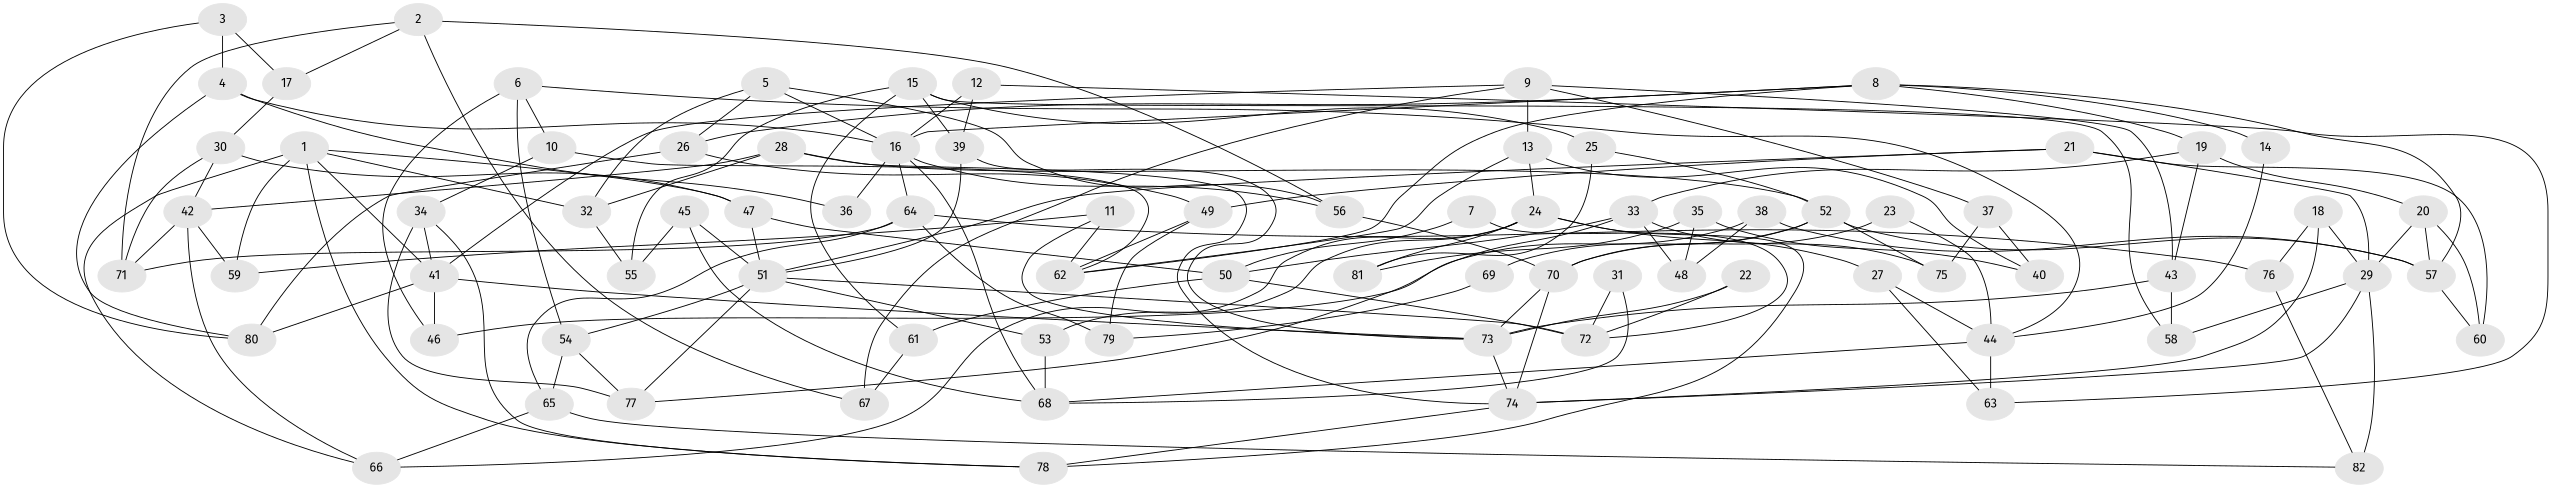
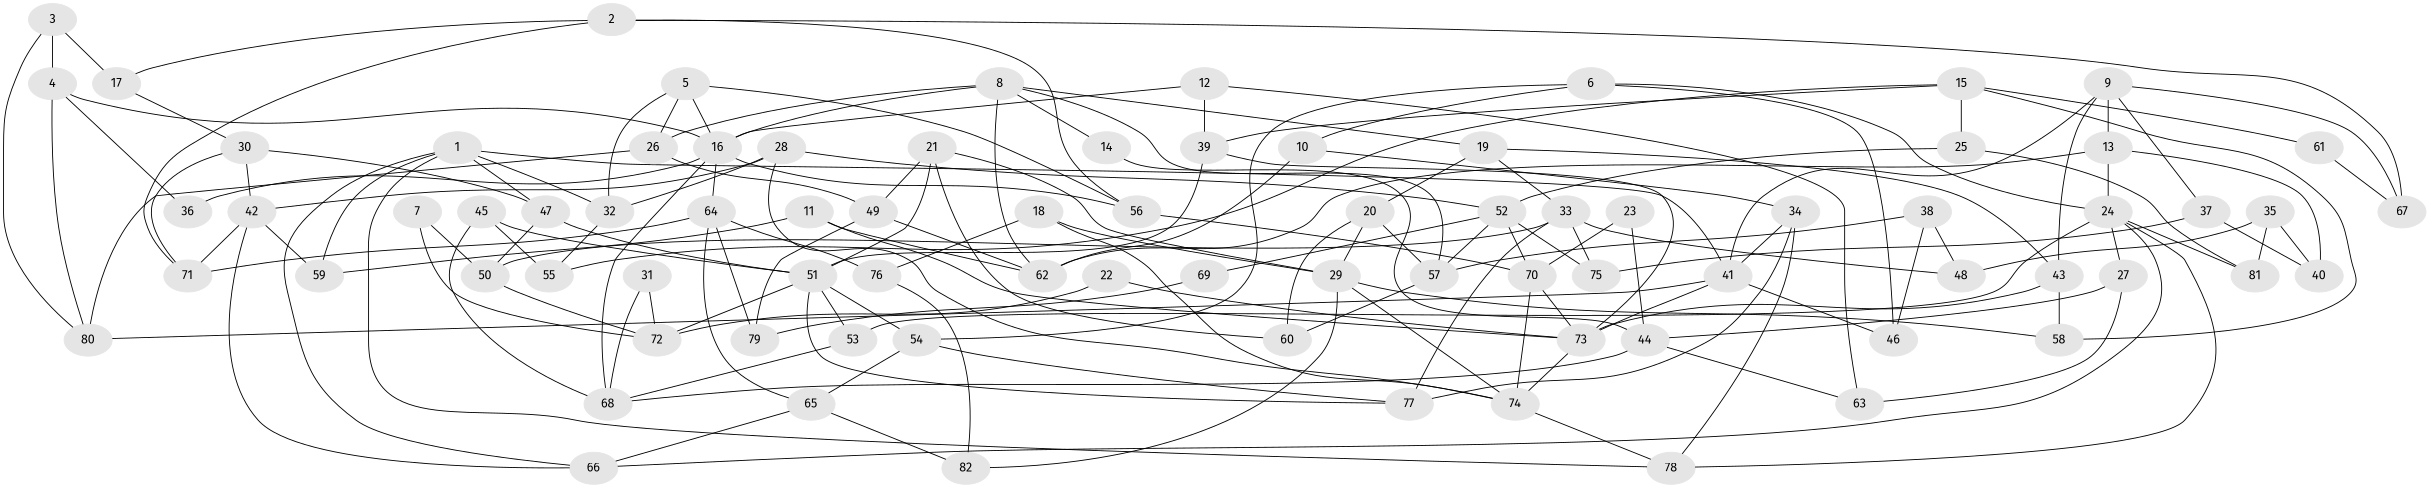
(1385, 114) -> (1859, 119)
(1107, 291) -> none
